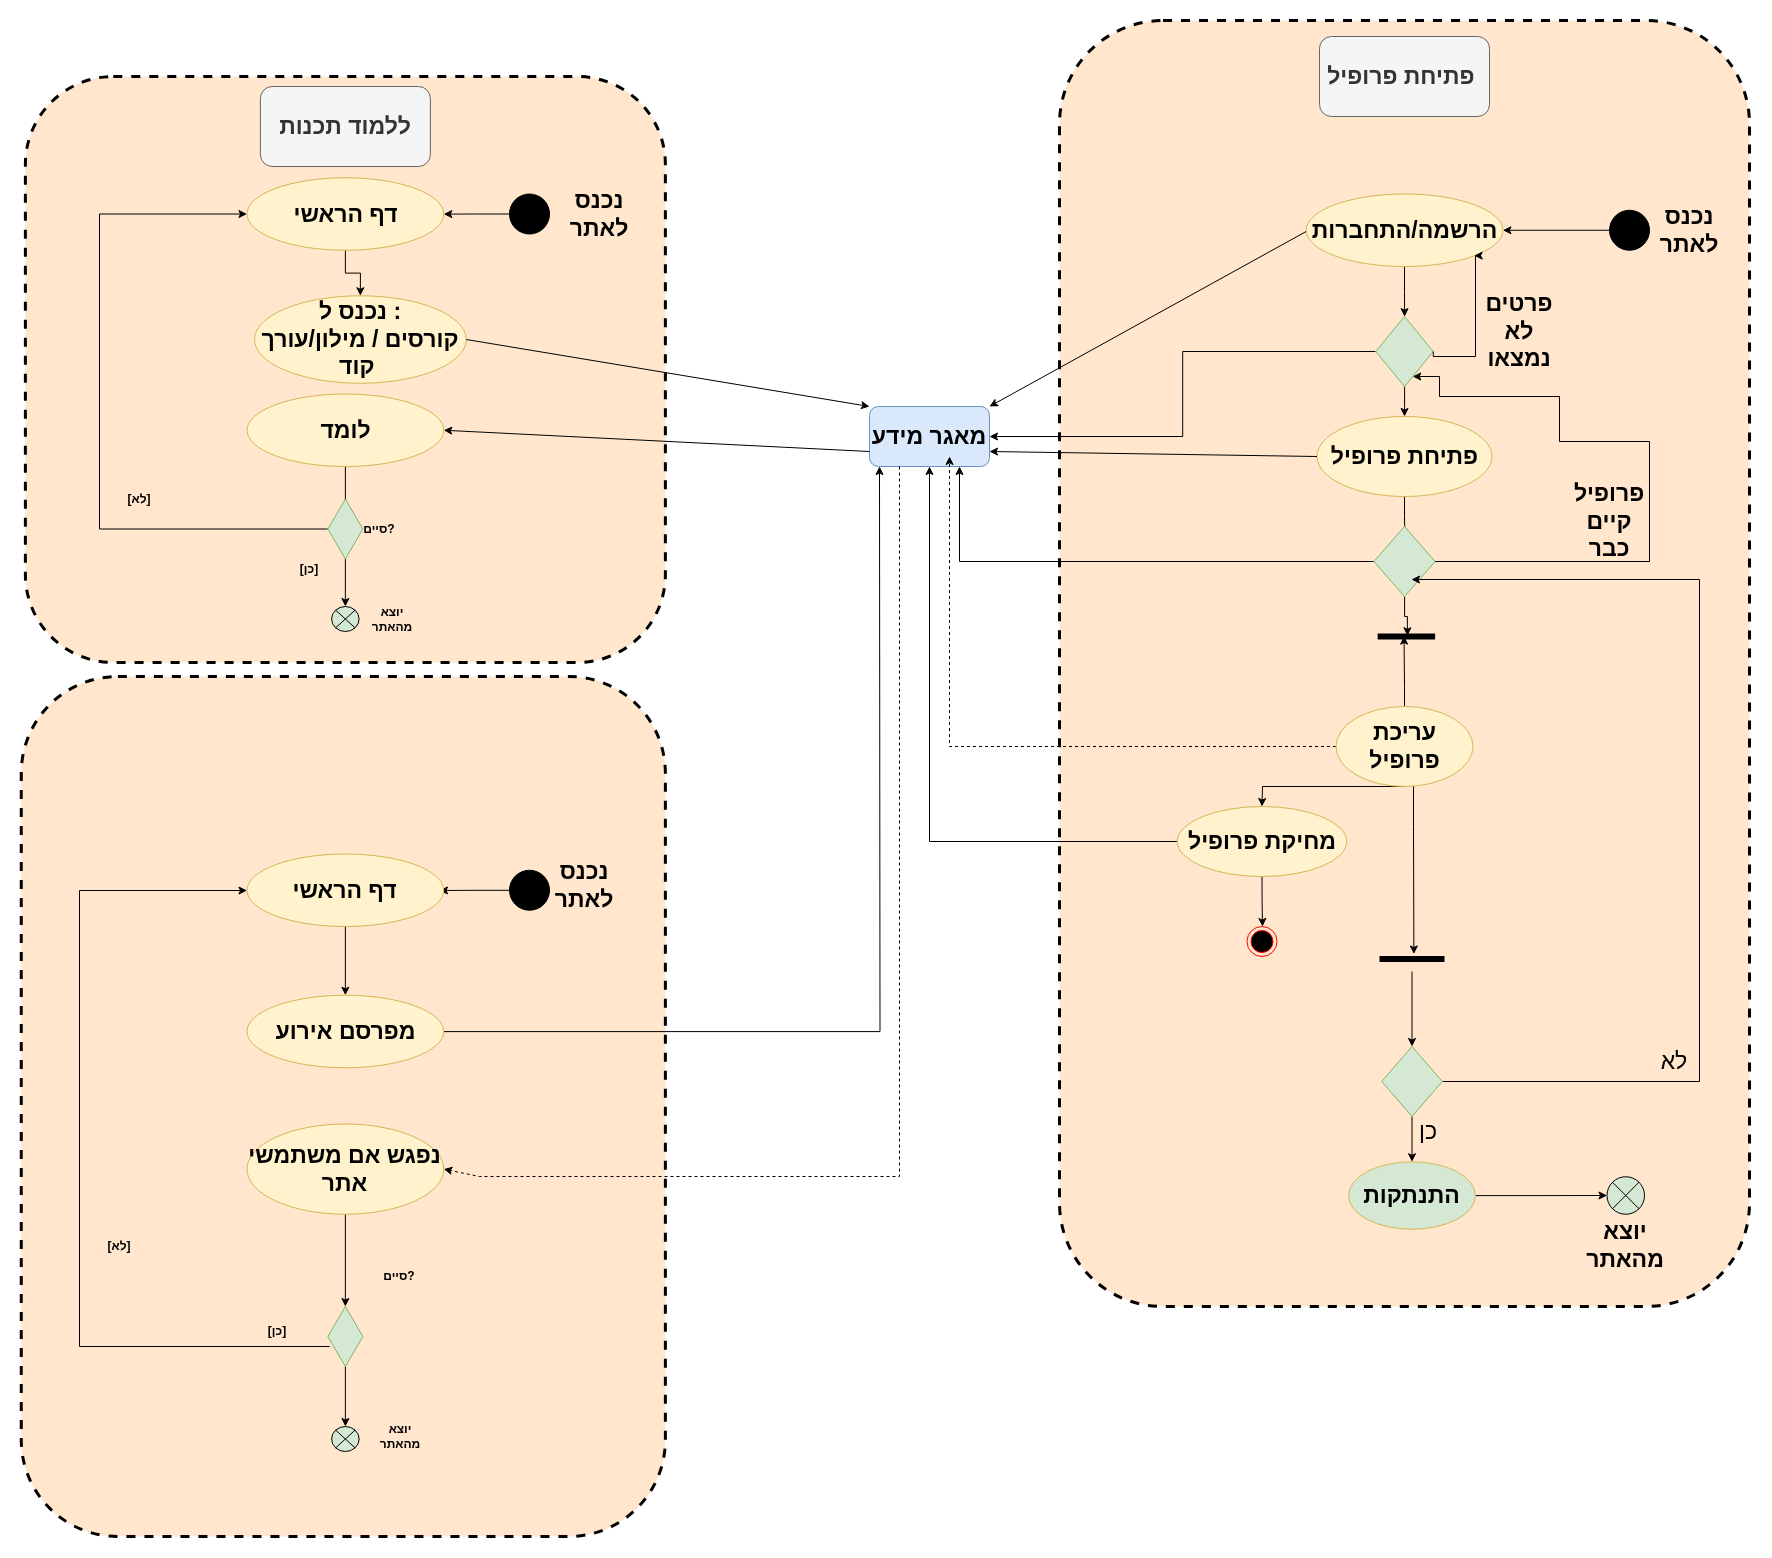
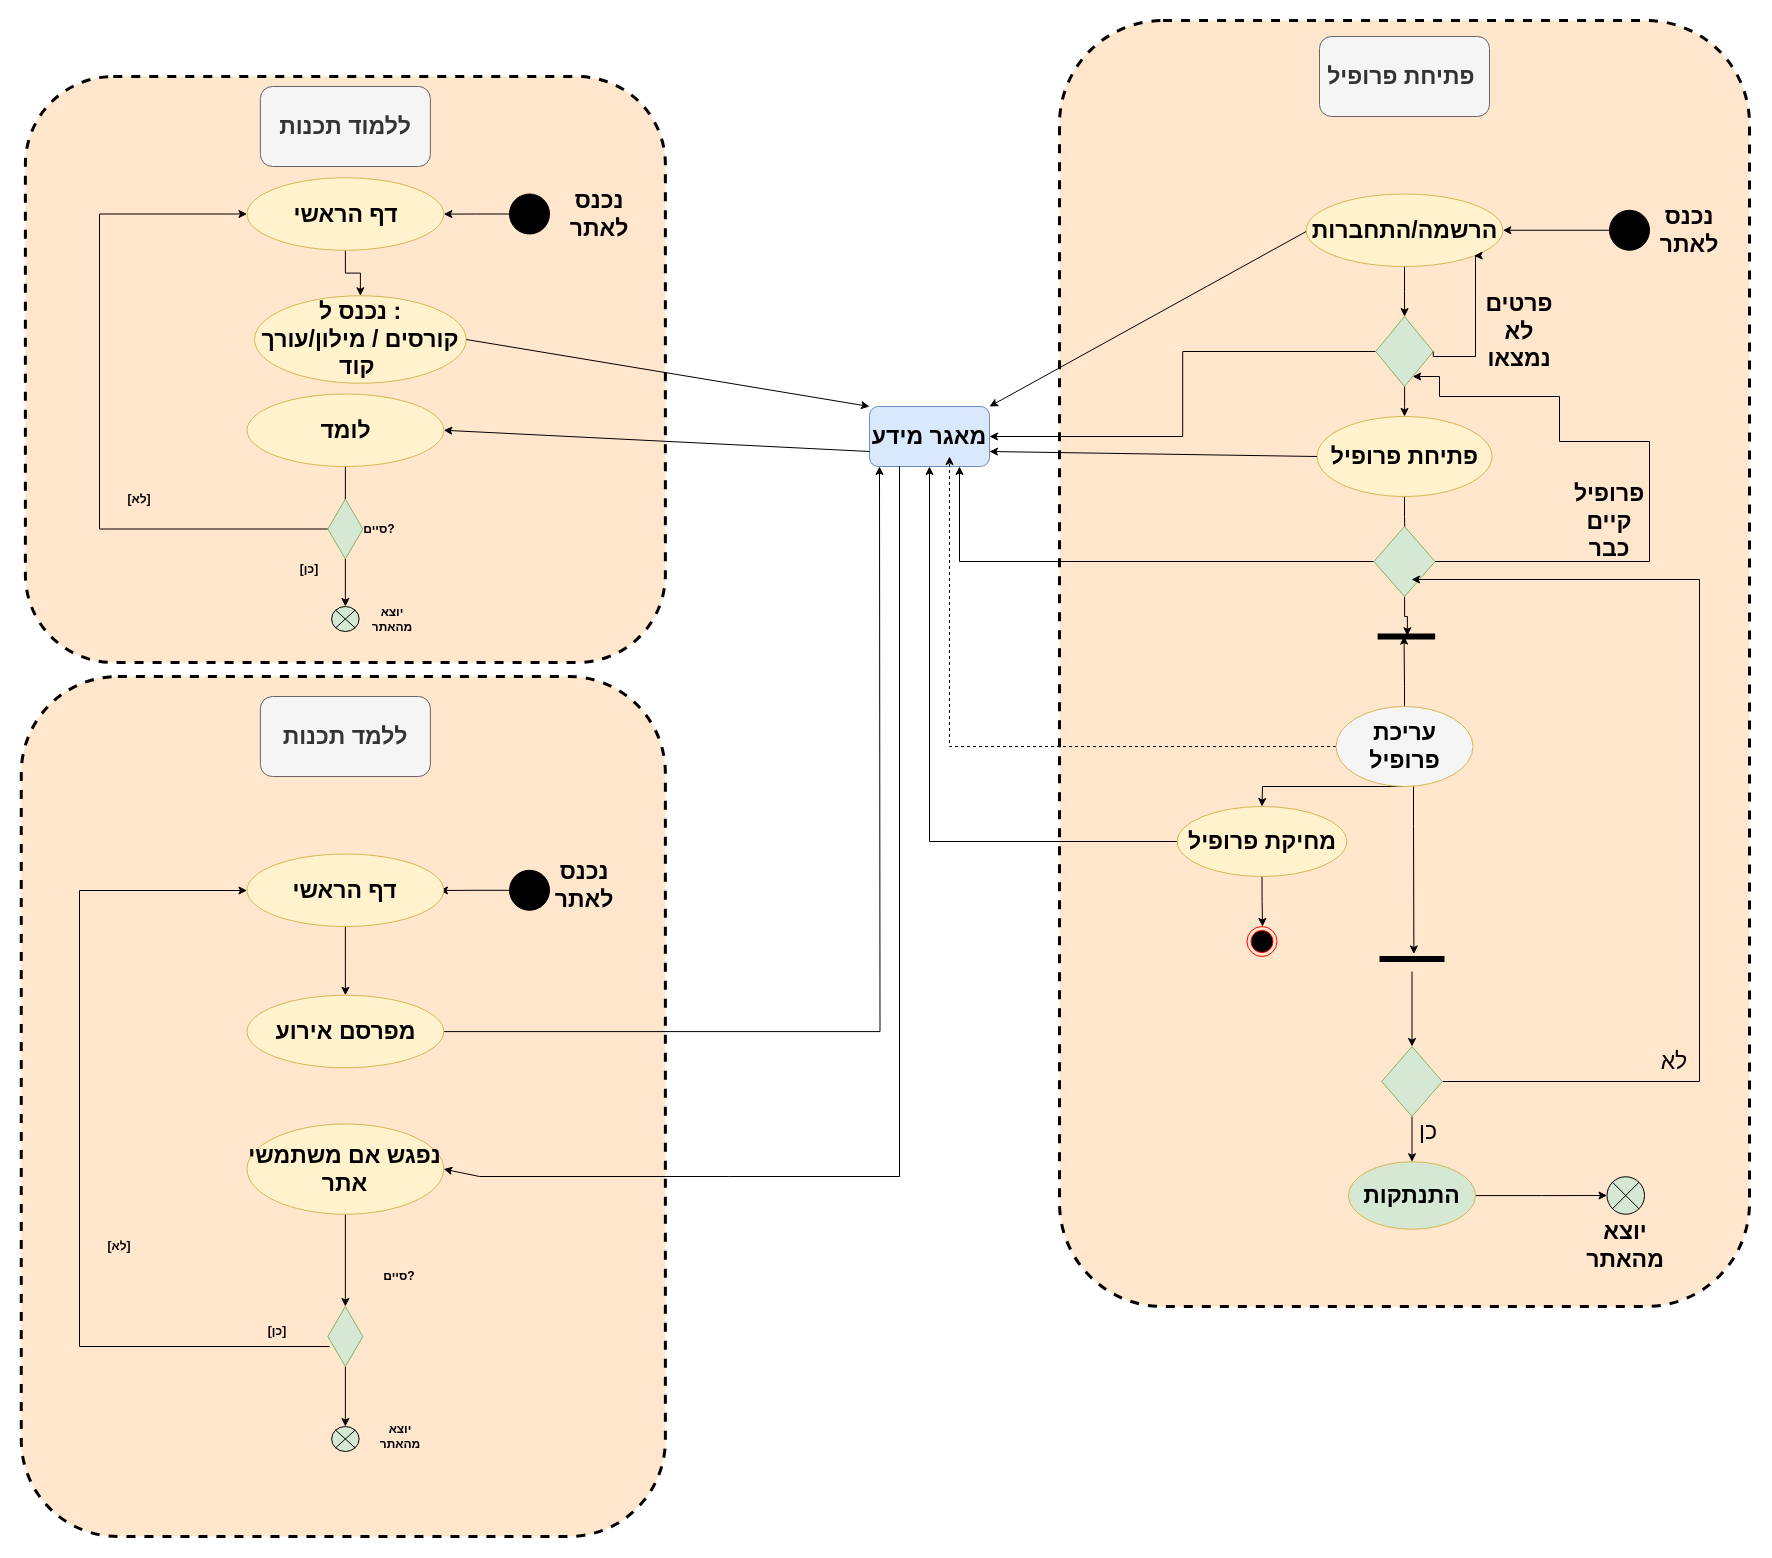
none -> (345, 737)
(1405, 747) -> (1405, 747)
(900, 1047) -> (900, 1047)
